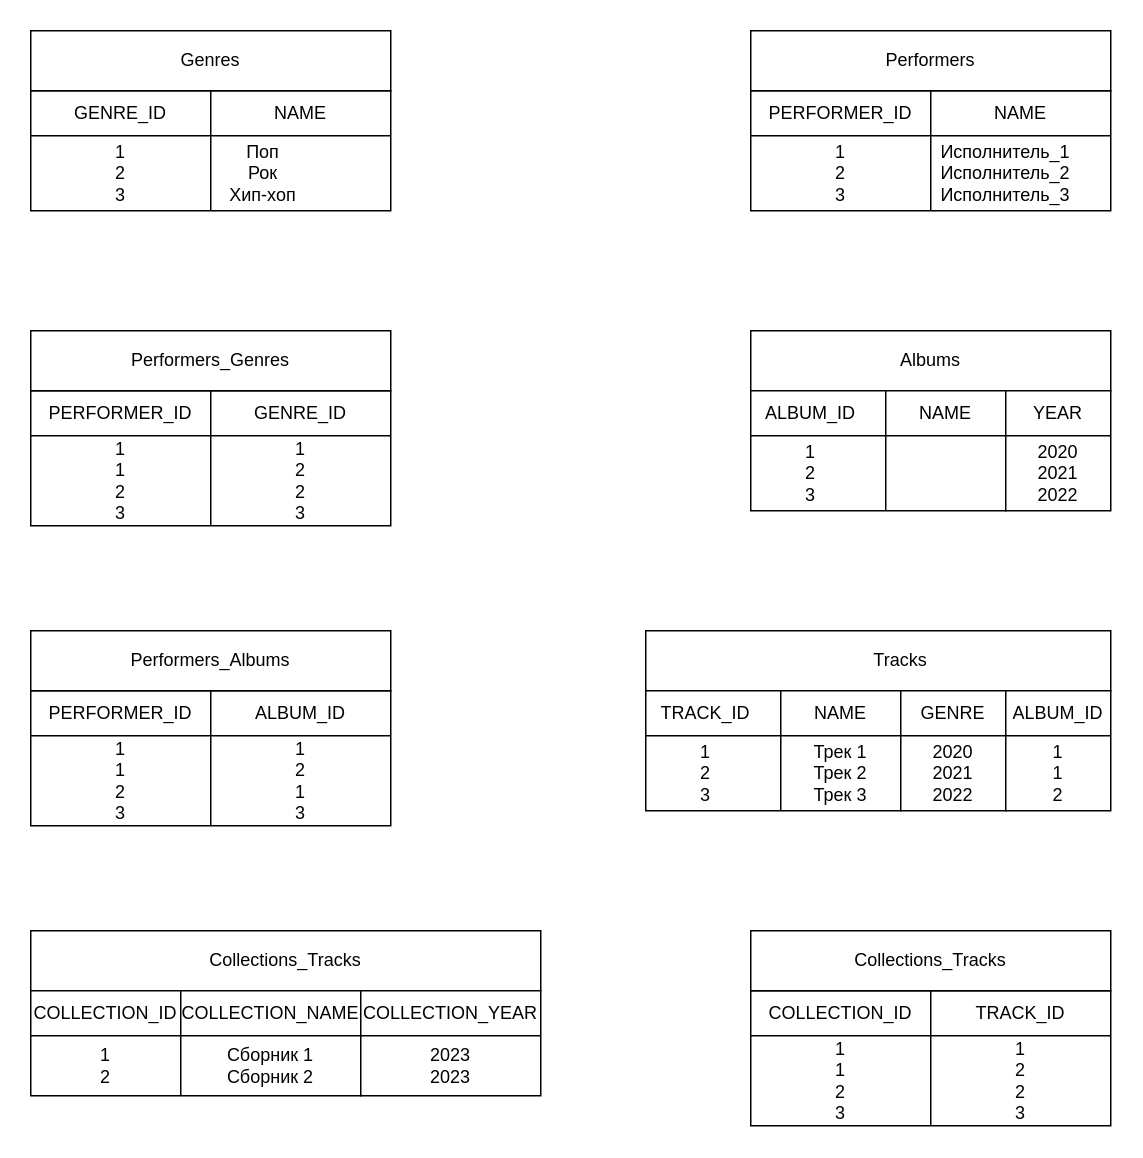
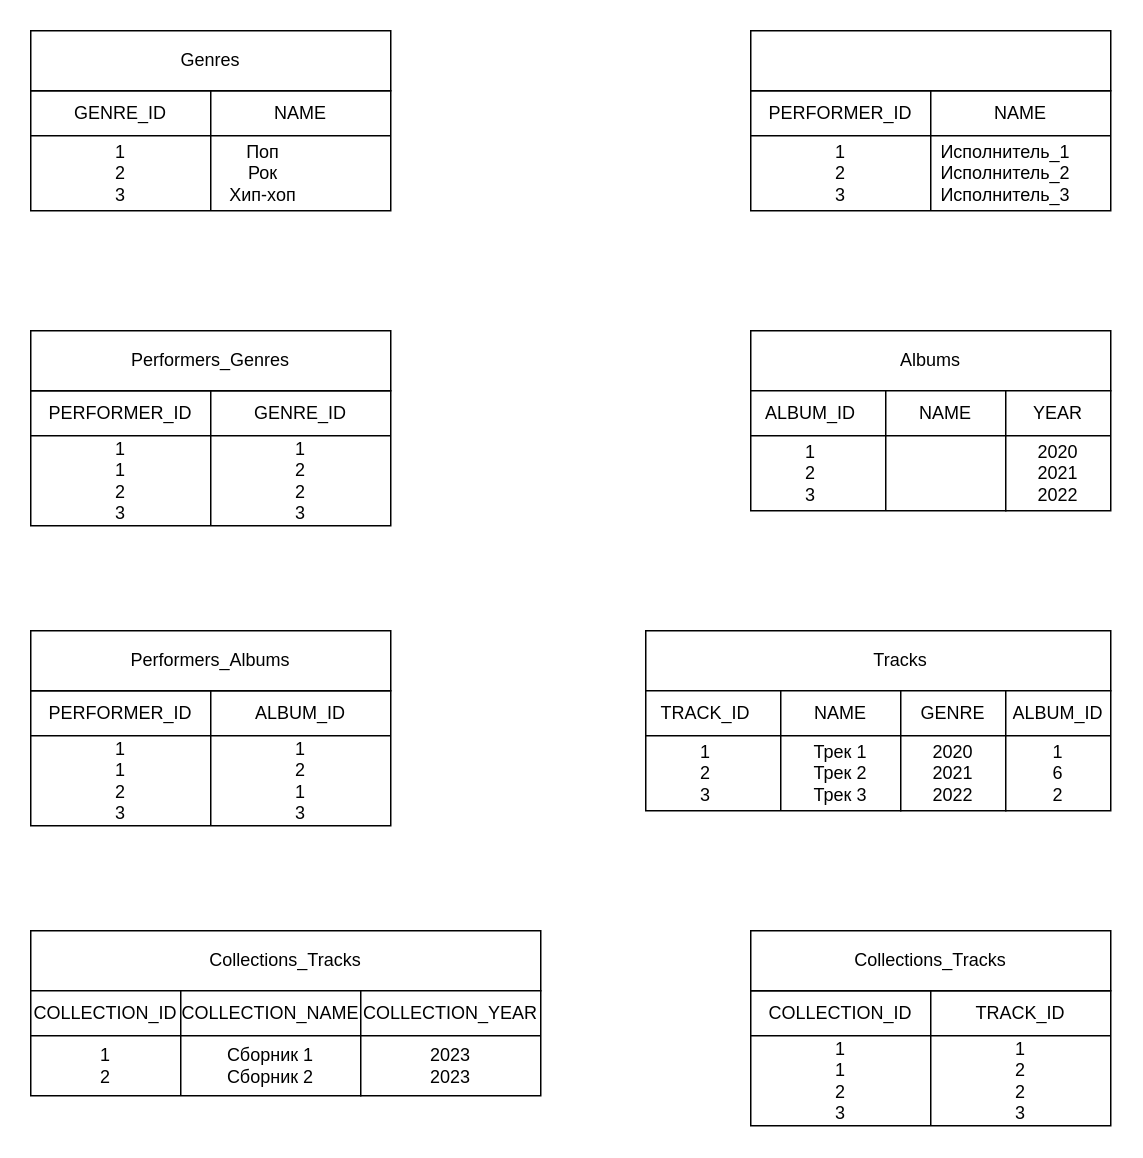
(931, 61) -> none
(1058, 773) -> (1058, 773)
